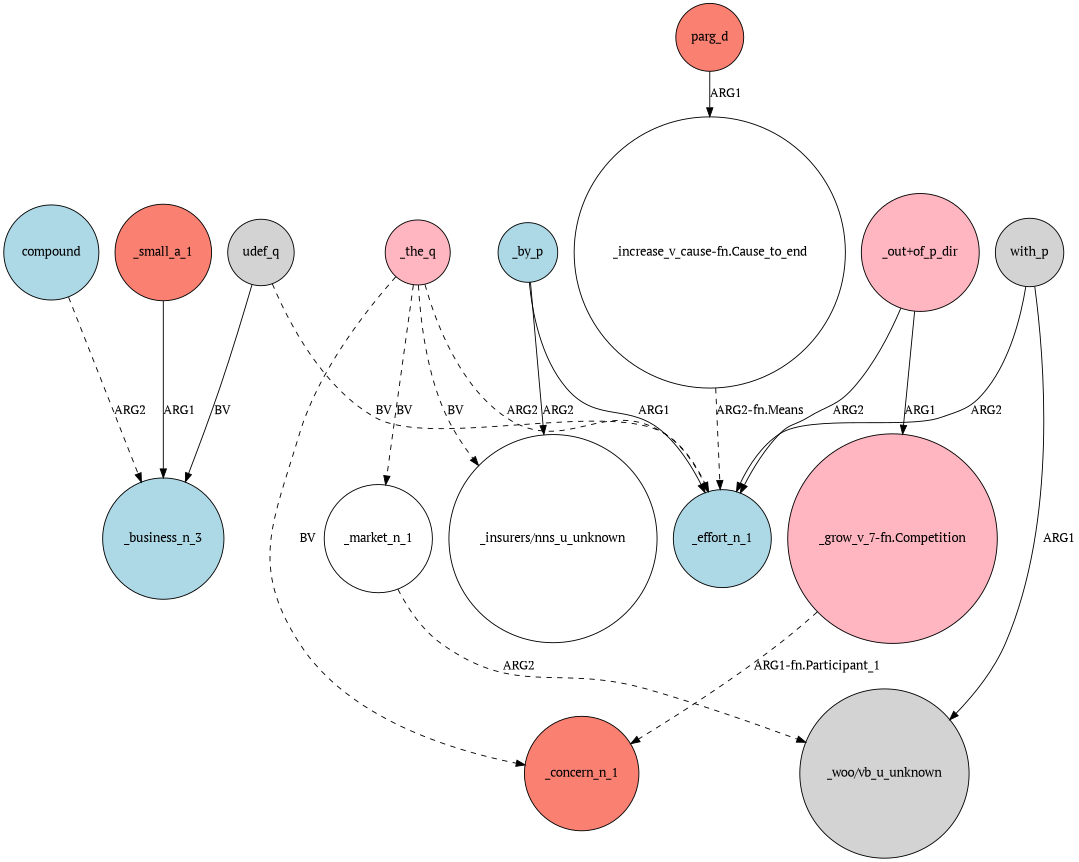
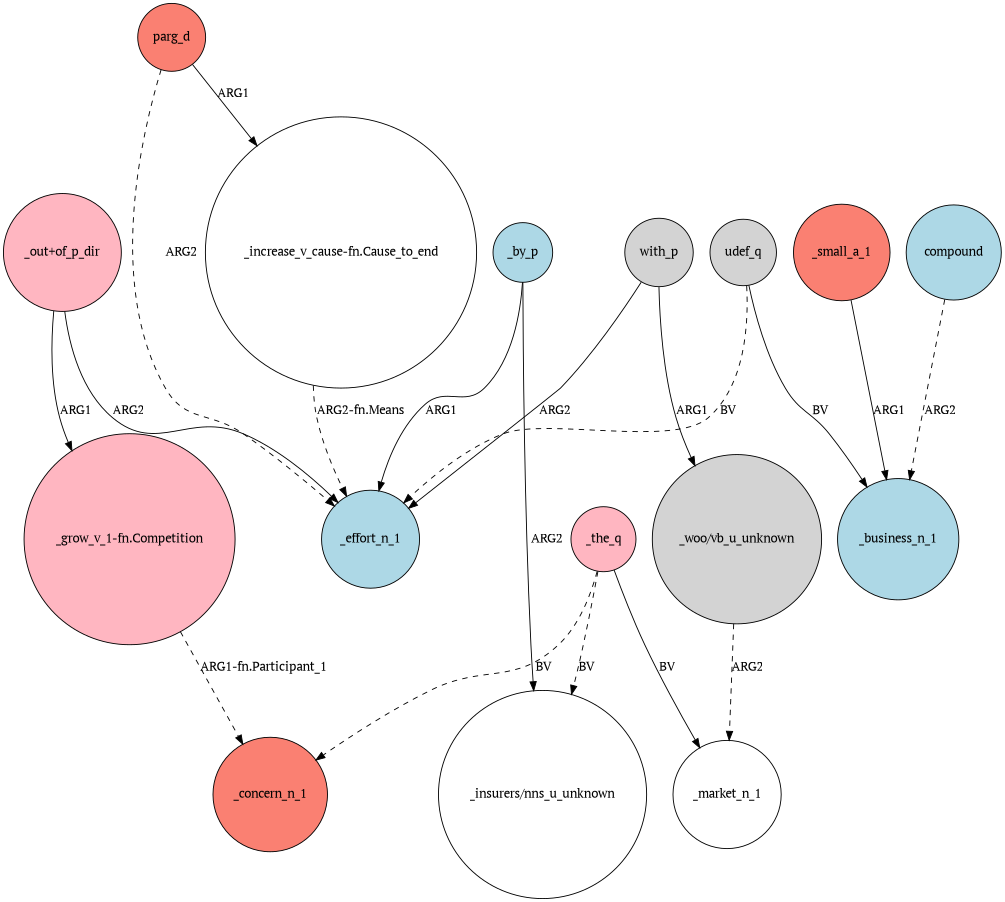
(400, 380) -> (651, 657)
(539, 430) -> (143, 329)
(163, 539) -> (898, 539)
(893, 539) -> (130, 539)
(585, 679) -> (732, 677)
